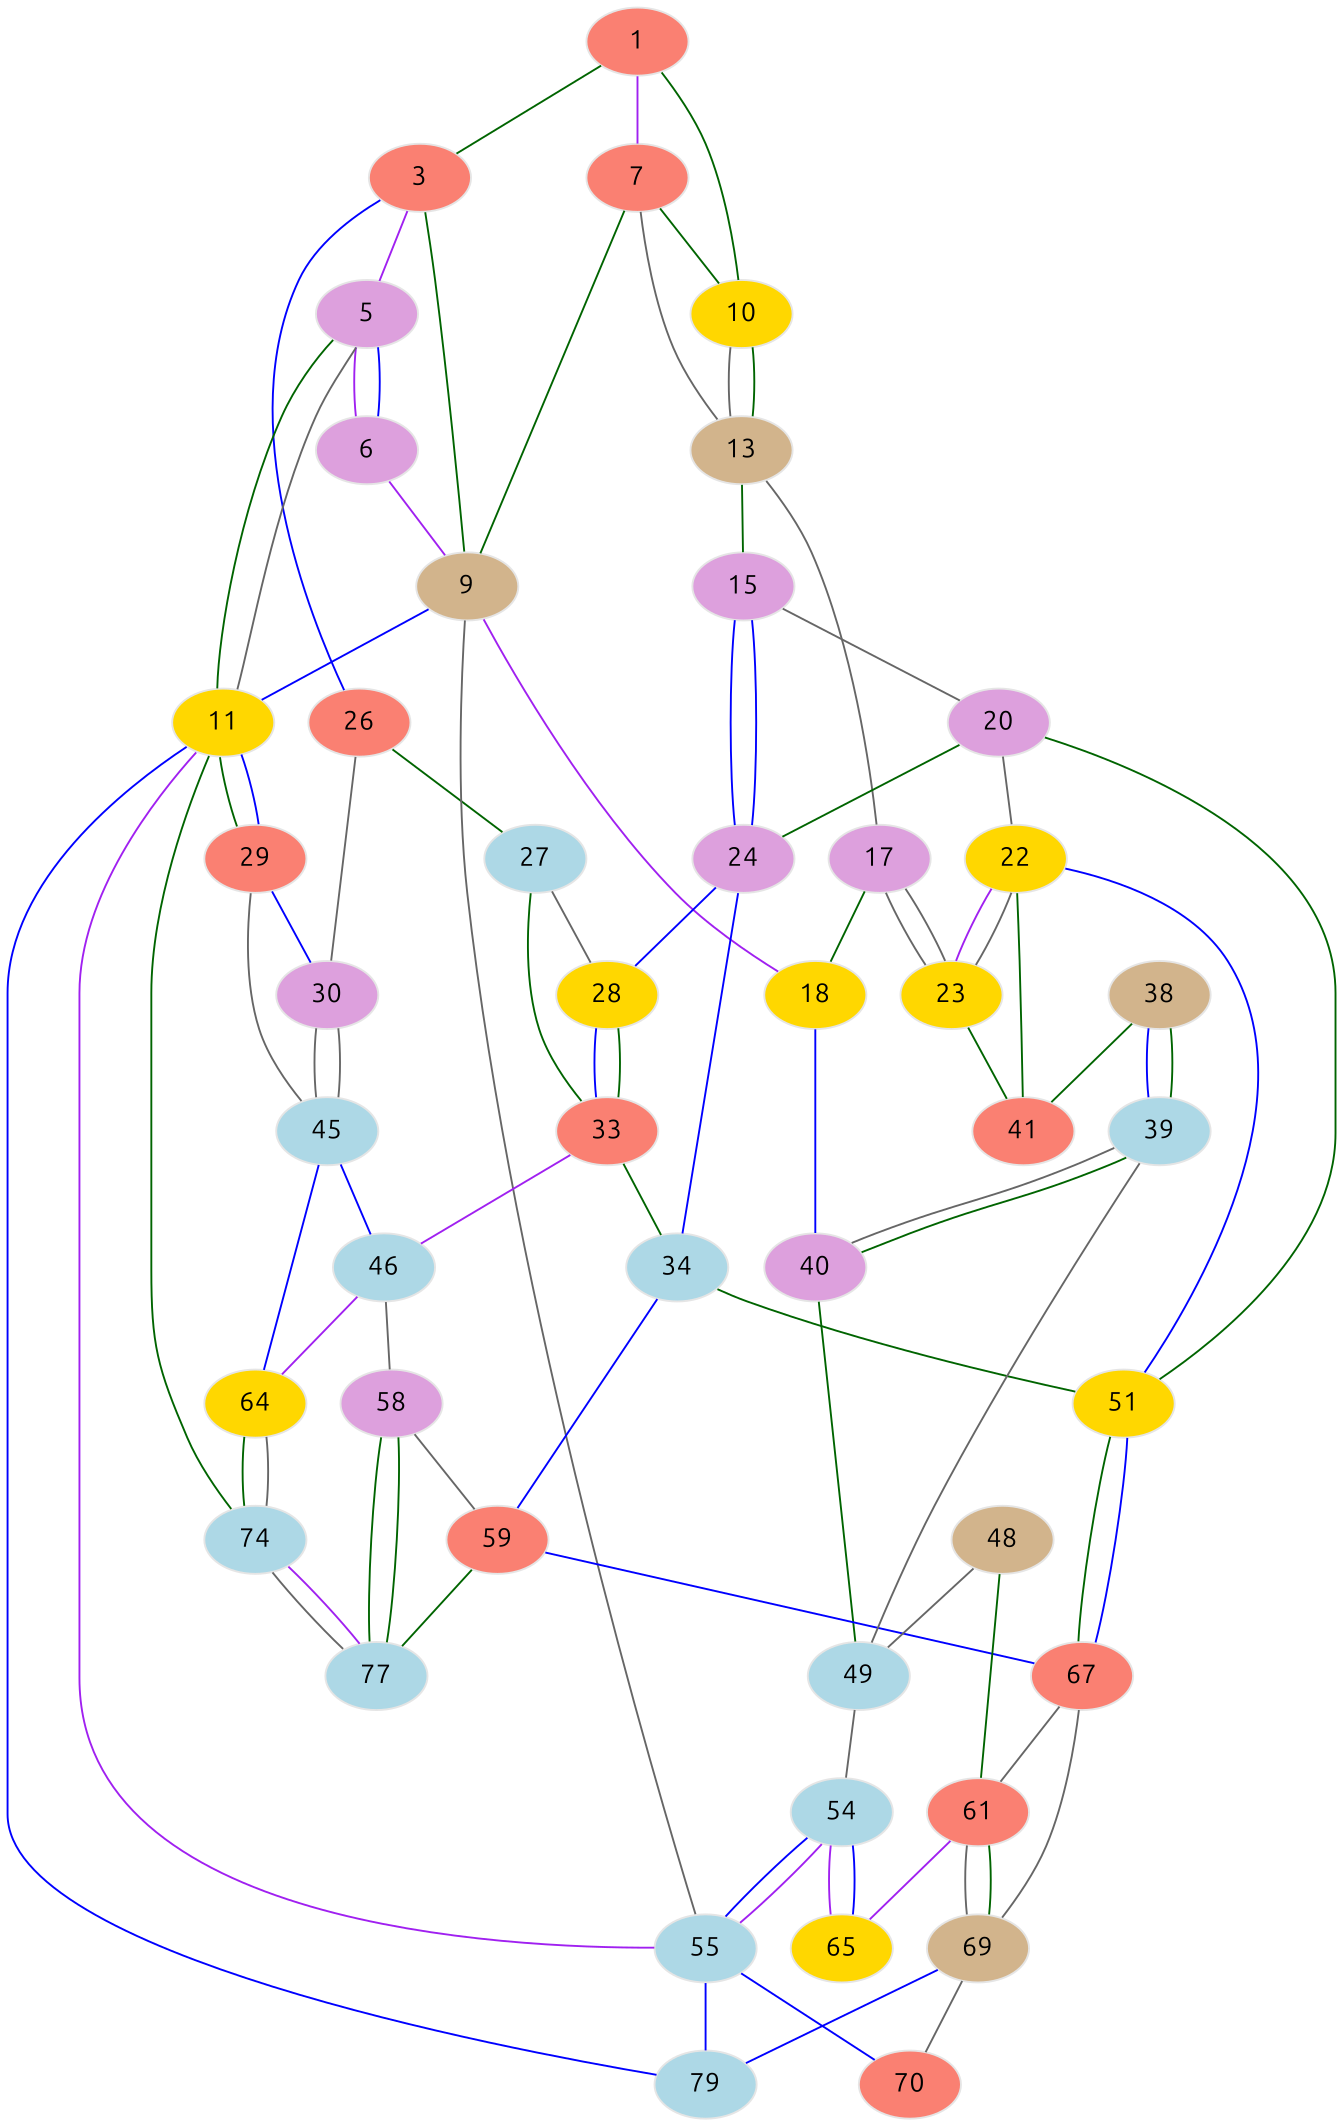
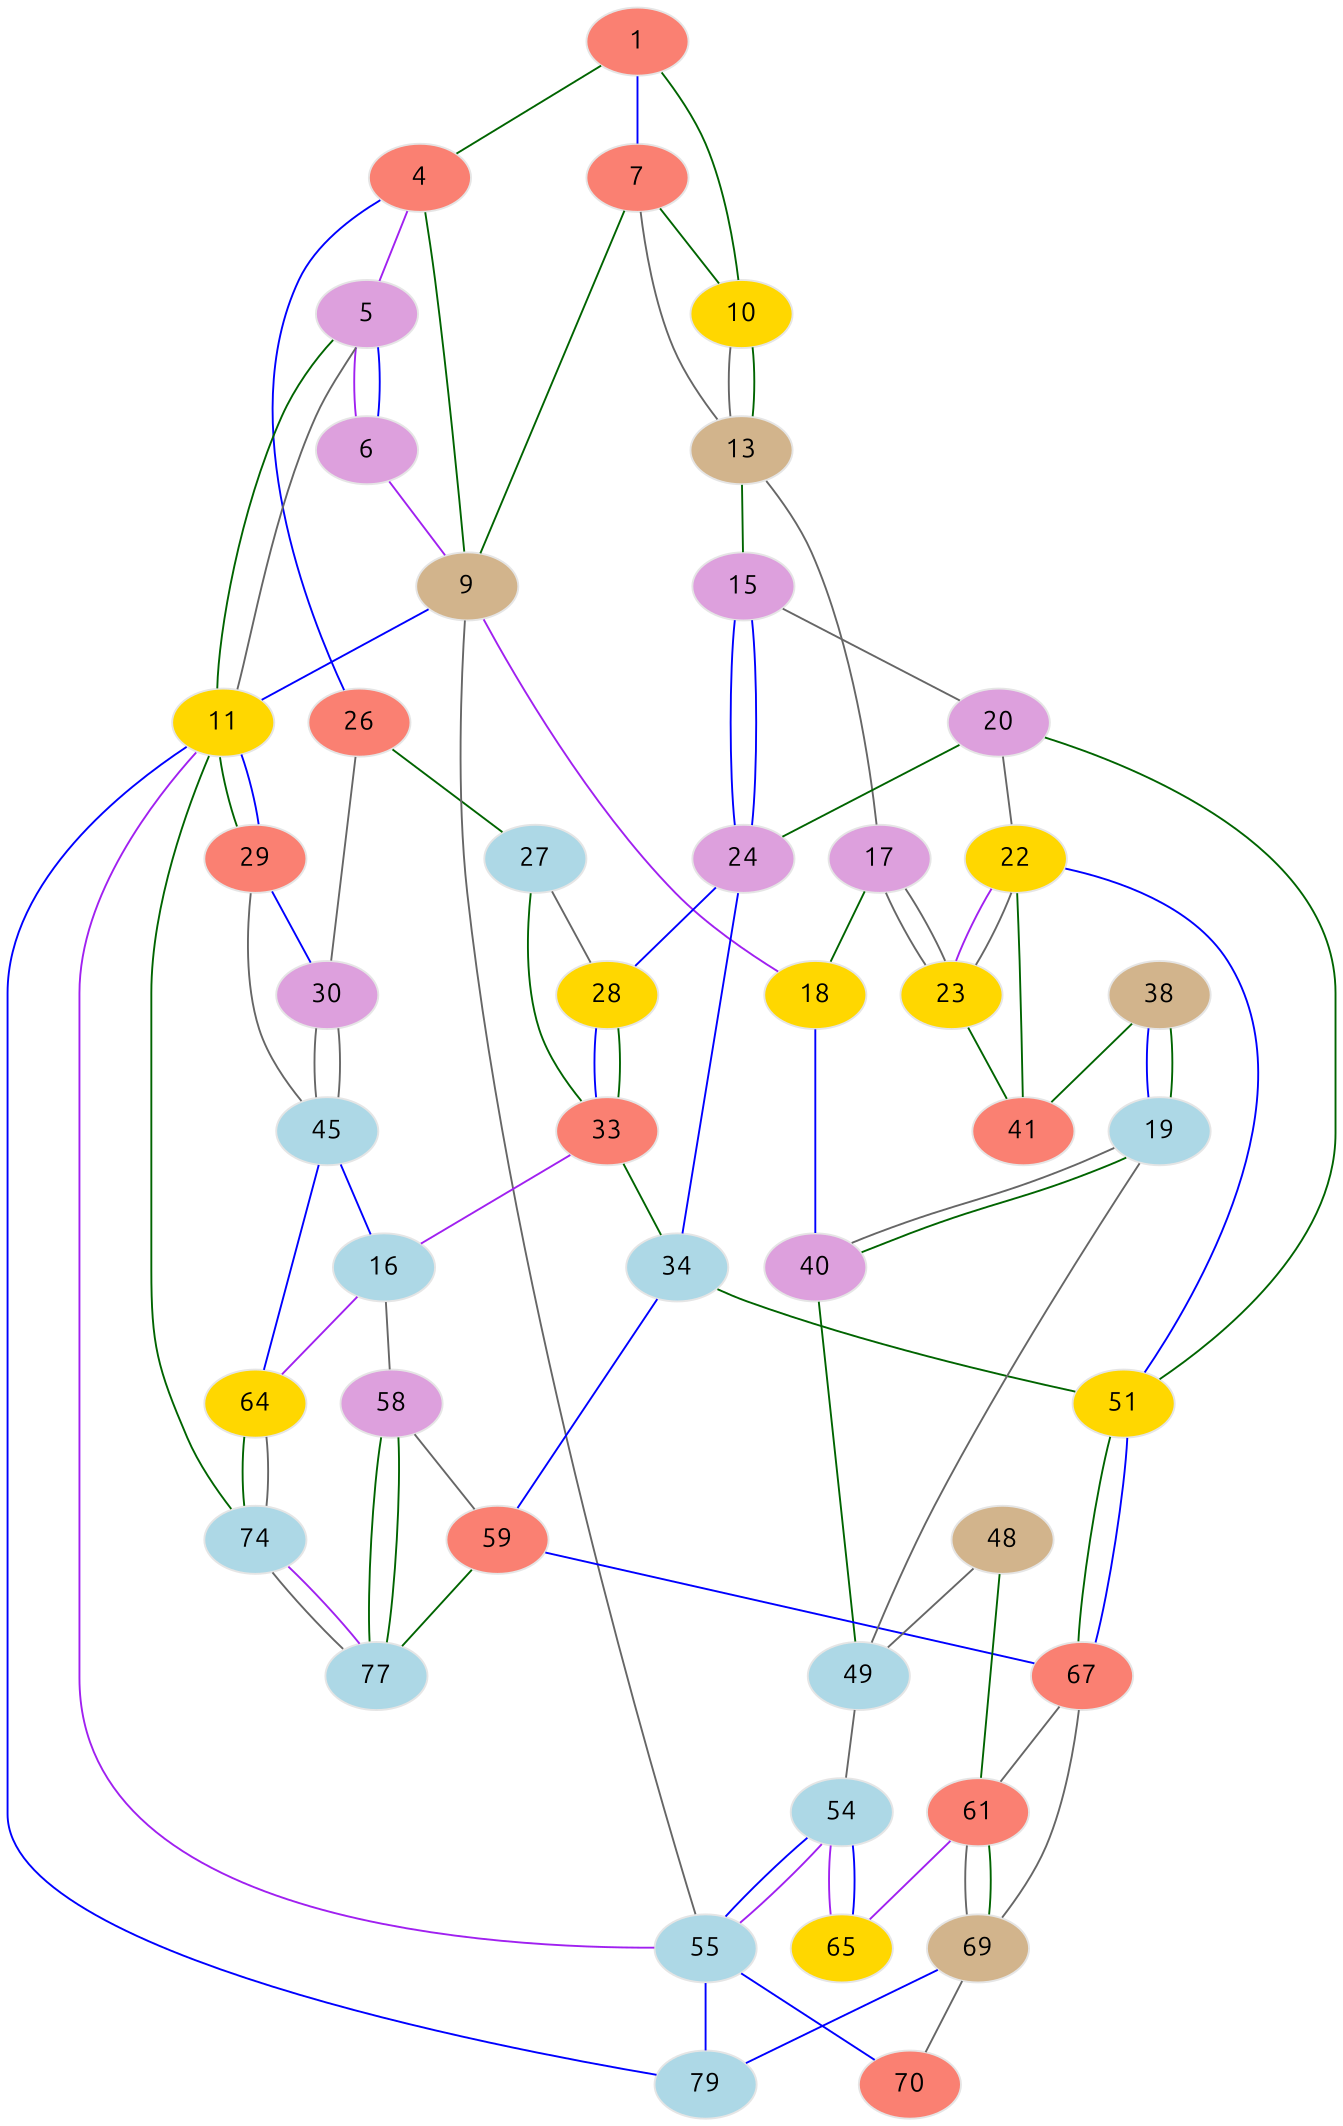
(637, 110) -> (637, 110)
(420, 178) -> (420, 178)
(1160, 1131) -> (1160, 1131)
(384, 1267) -> (384, 1267)
